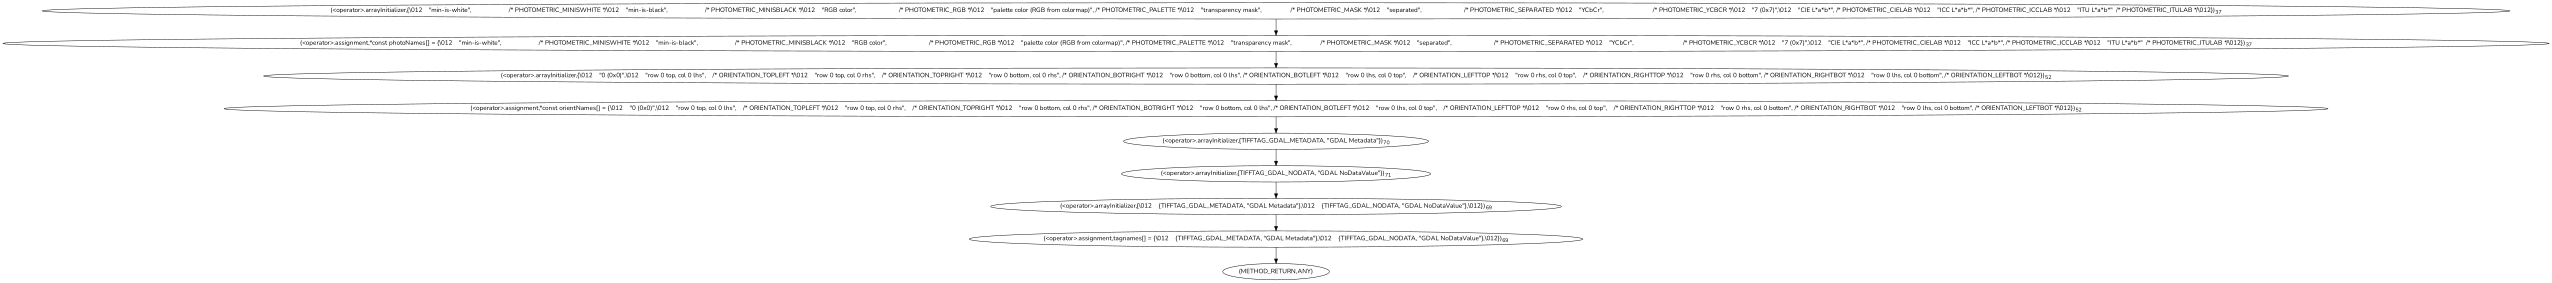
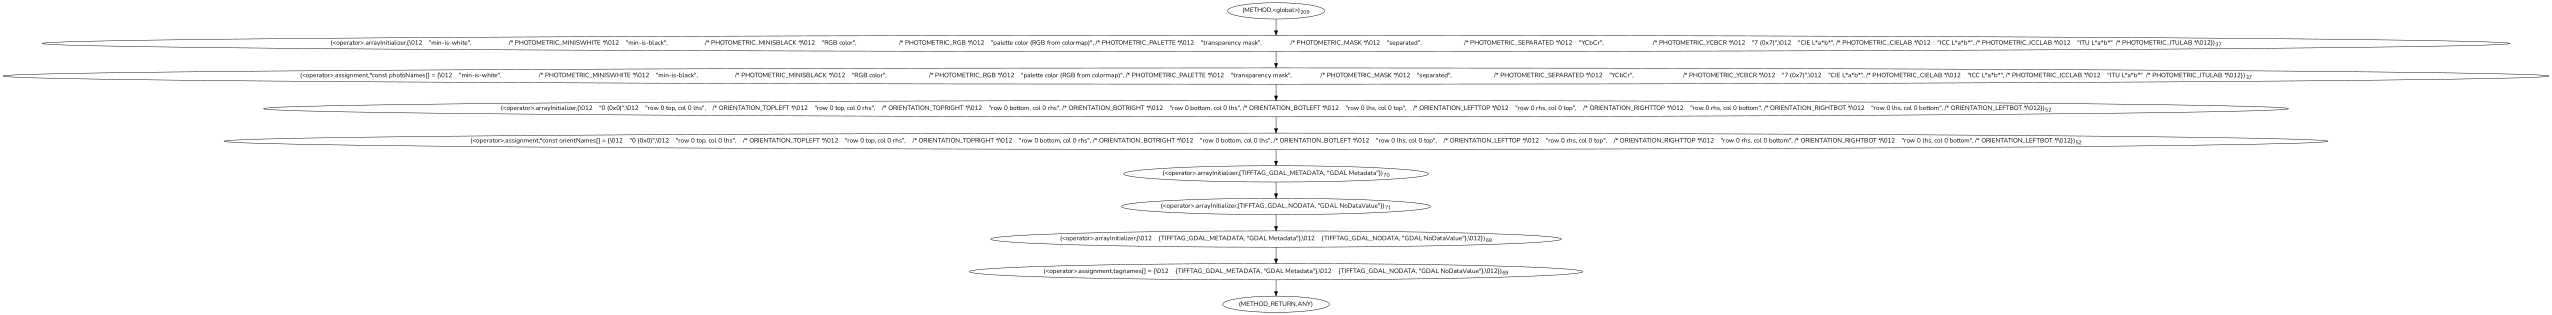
none -> (1276, 11)
